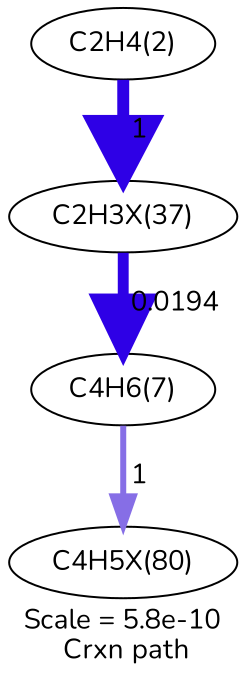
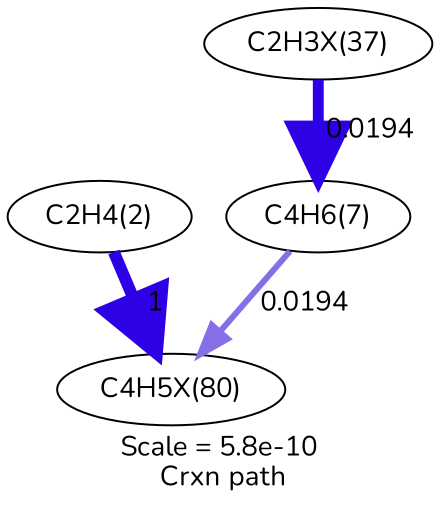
(123, 100) -> (124, 275)
(136, 476) -> (301, 303)
